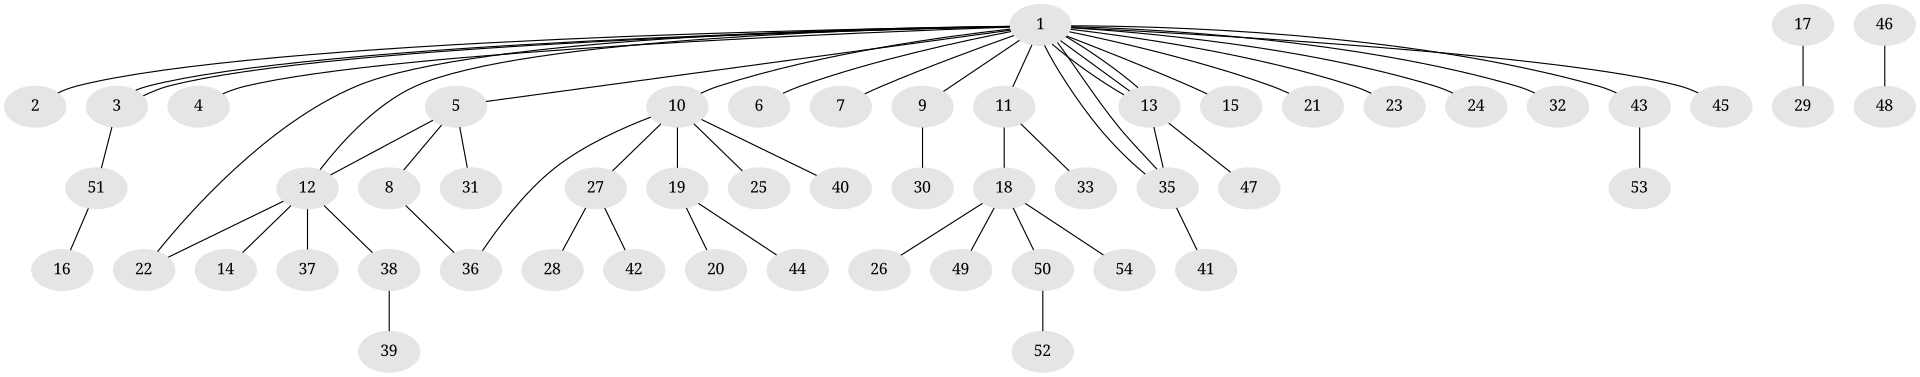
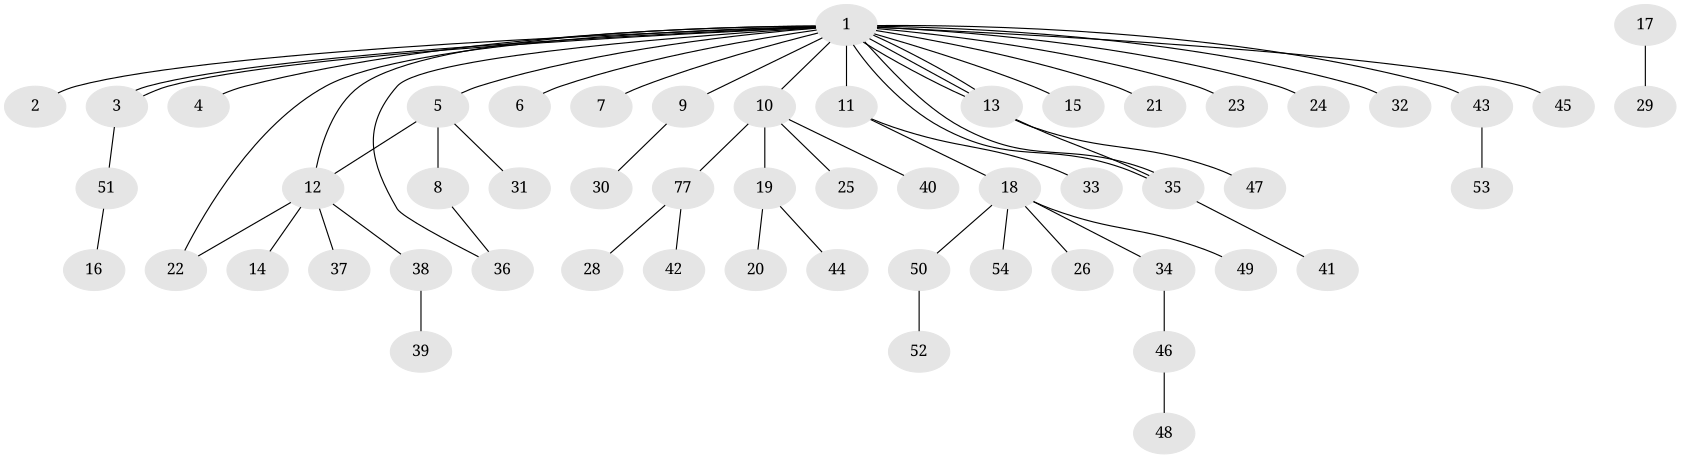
(554, 168) -> (491, 60)
(596, 188) -> (683, 188)
none -> (1164, 270)
